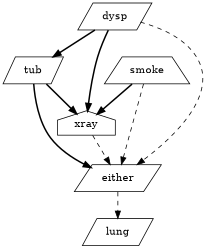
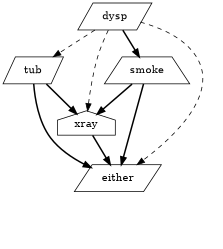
none -> (129, 40)
(77, 41) -> (77, 41)
(95, 66) -> (95, 66)
(133, 121) -> (133, 121)
(99, 147) -> (99, 147)
(118, 232) -> none
